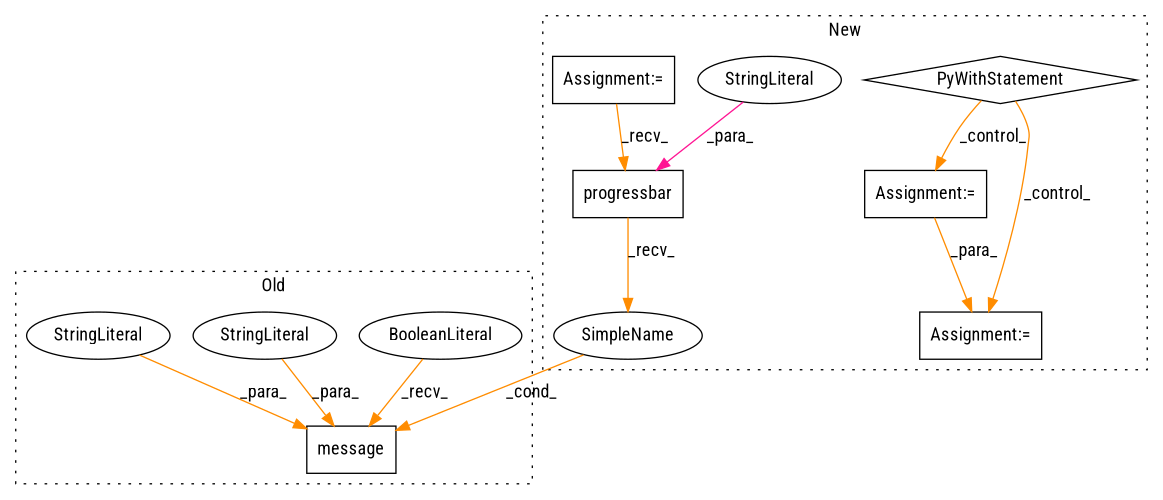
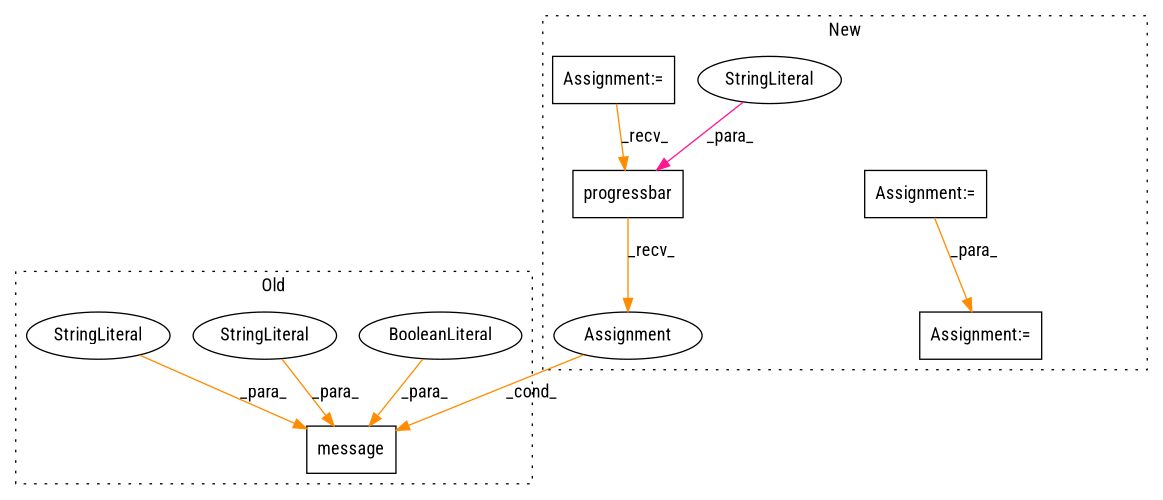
(1000, 80) -> none
(628, 336) -> (628, 336)
(425, 393) -> (425, 393)
